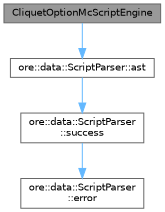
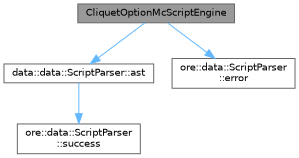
(82, 68) -> (79, 73)
(82, 156) -> (187, 38)
